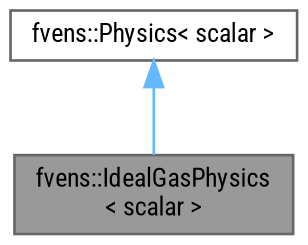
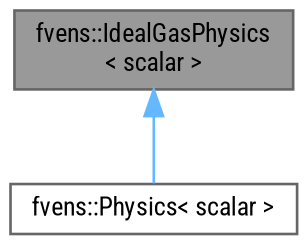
(154, 121) -> (154, 150)
